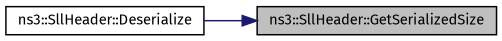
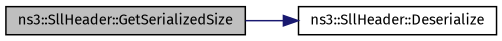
(223, 21) -> (264, 21)
